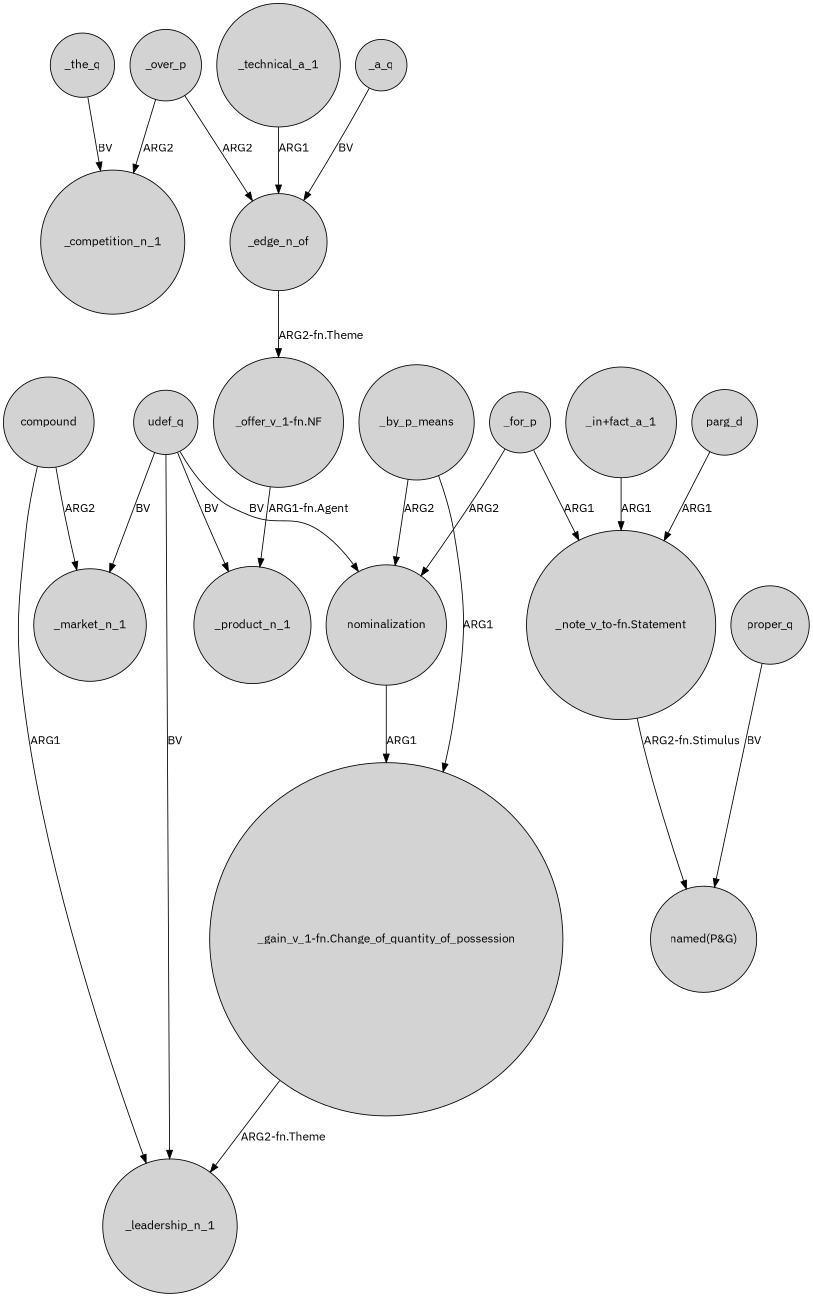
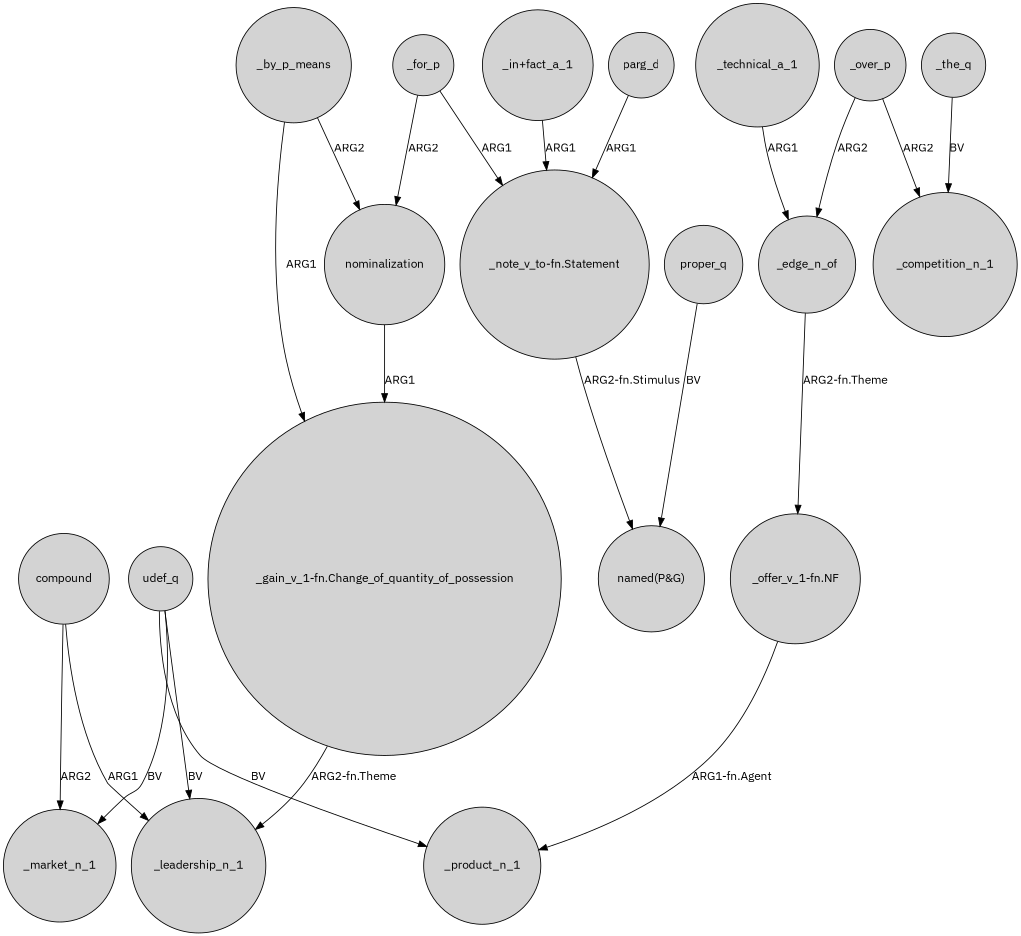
(381, 65) -> none
(261, 519) -> none
